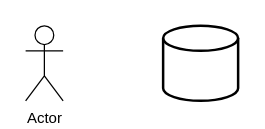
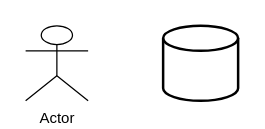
(44, 63) -> (57, 63)
